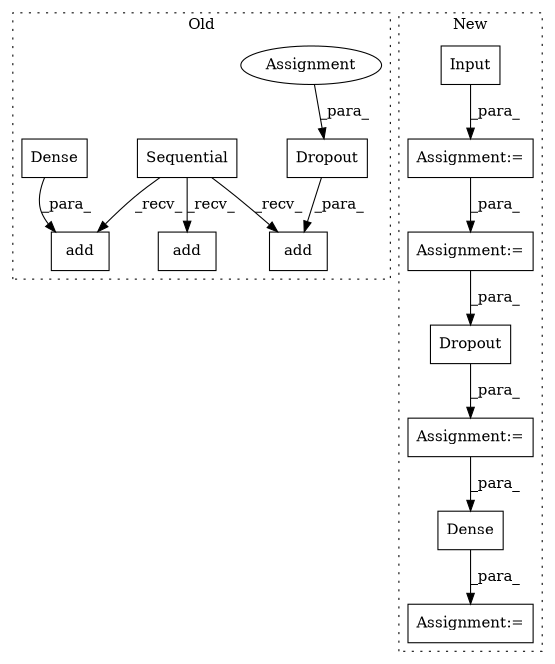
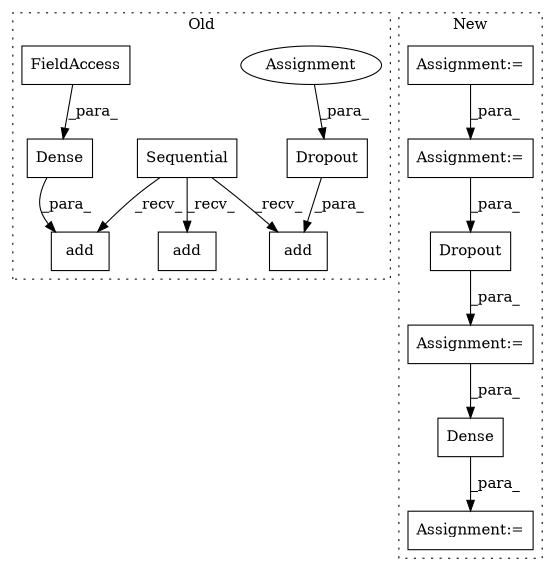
none -> (76, 65)
(471, 65) -> none
